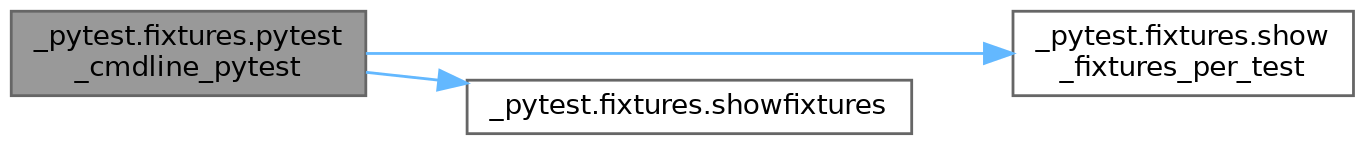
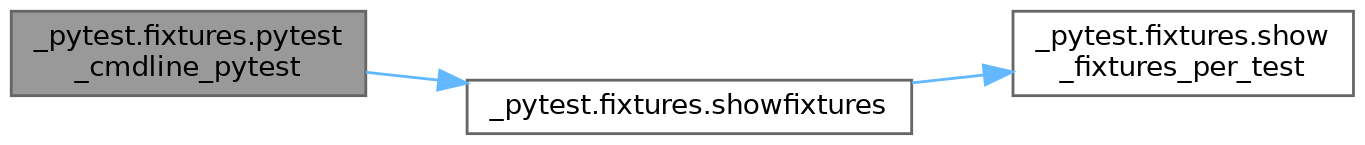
(675, 53) -> (948, 79)
